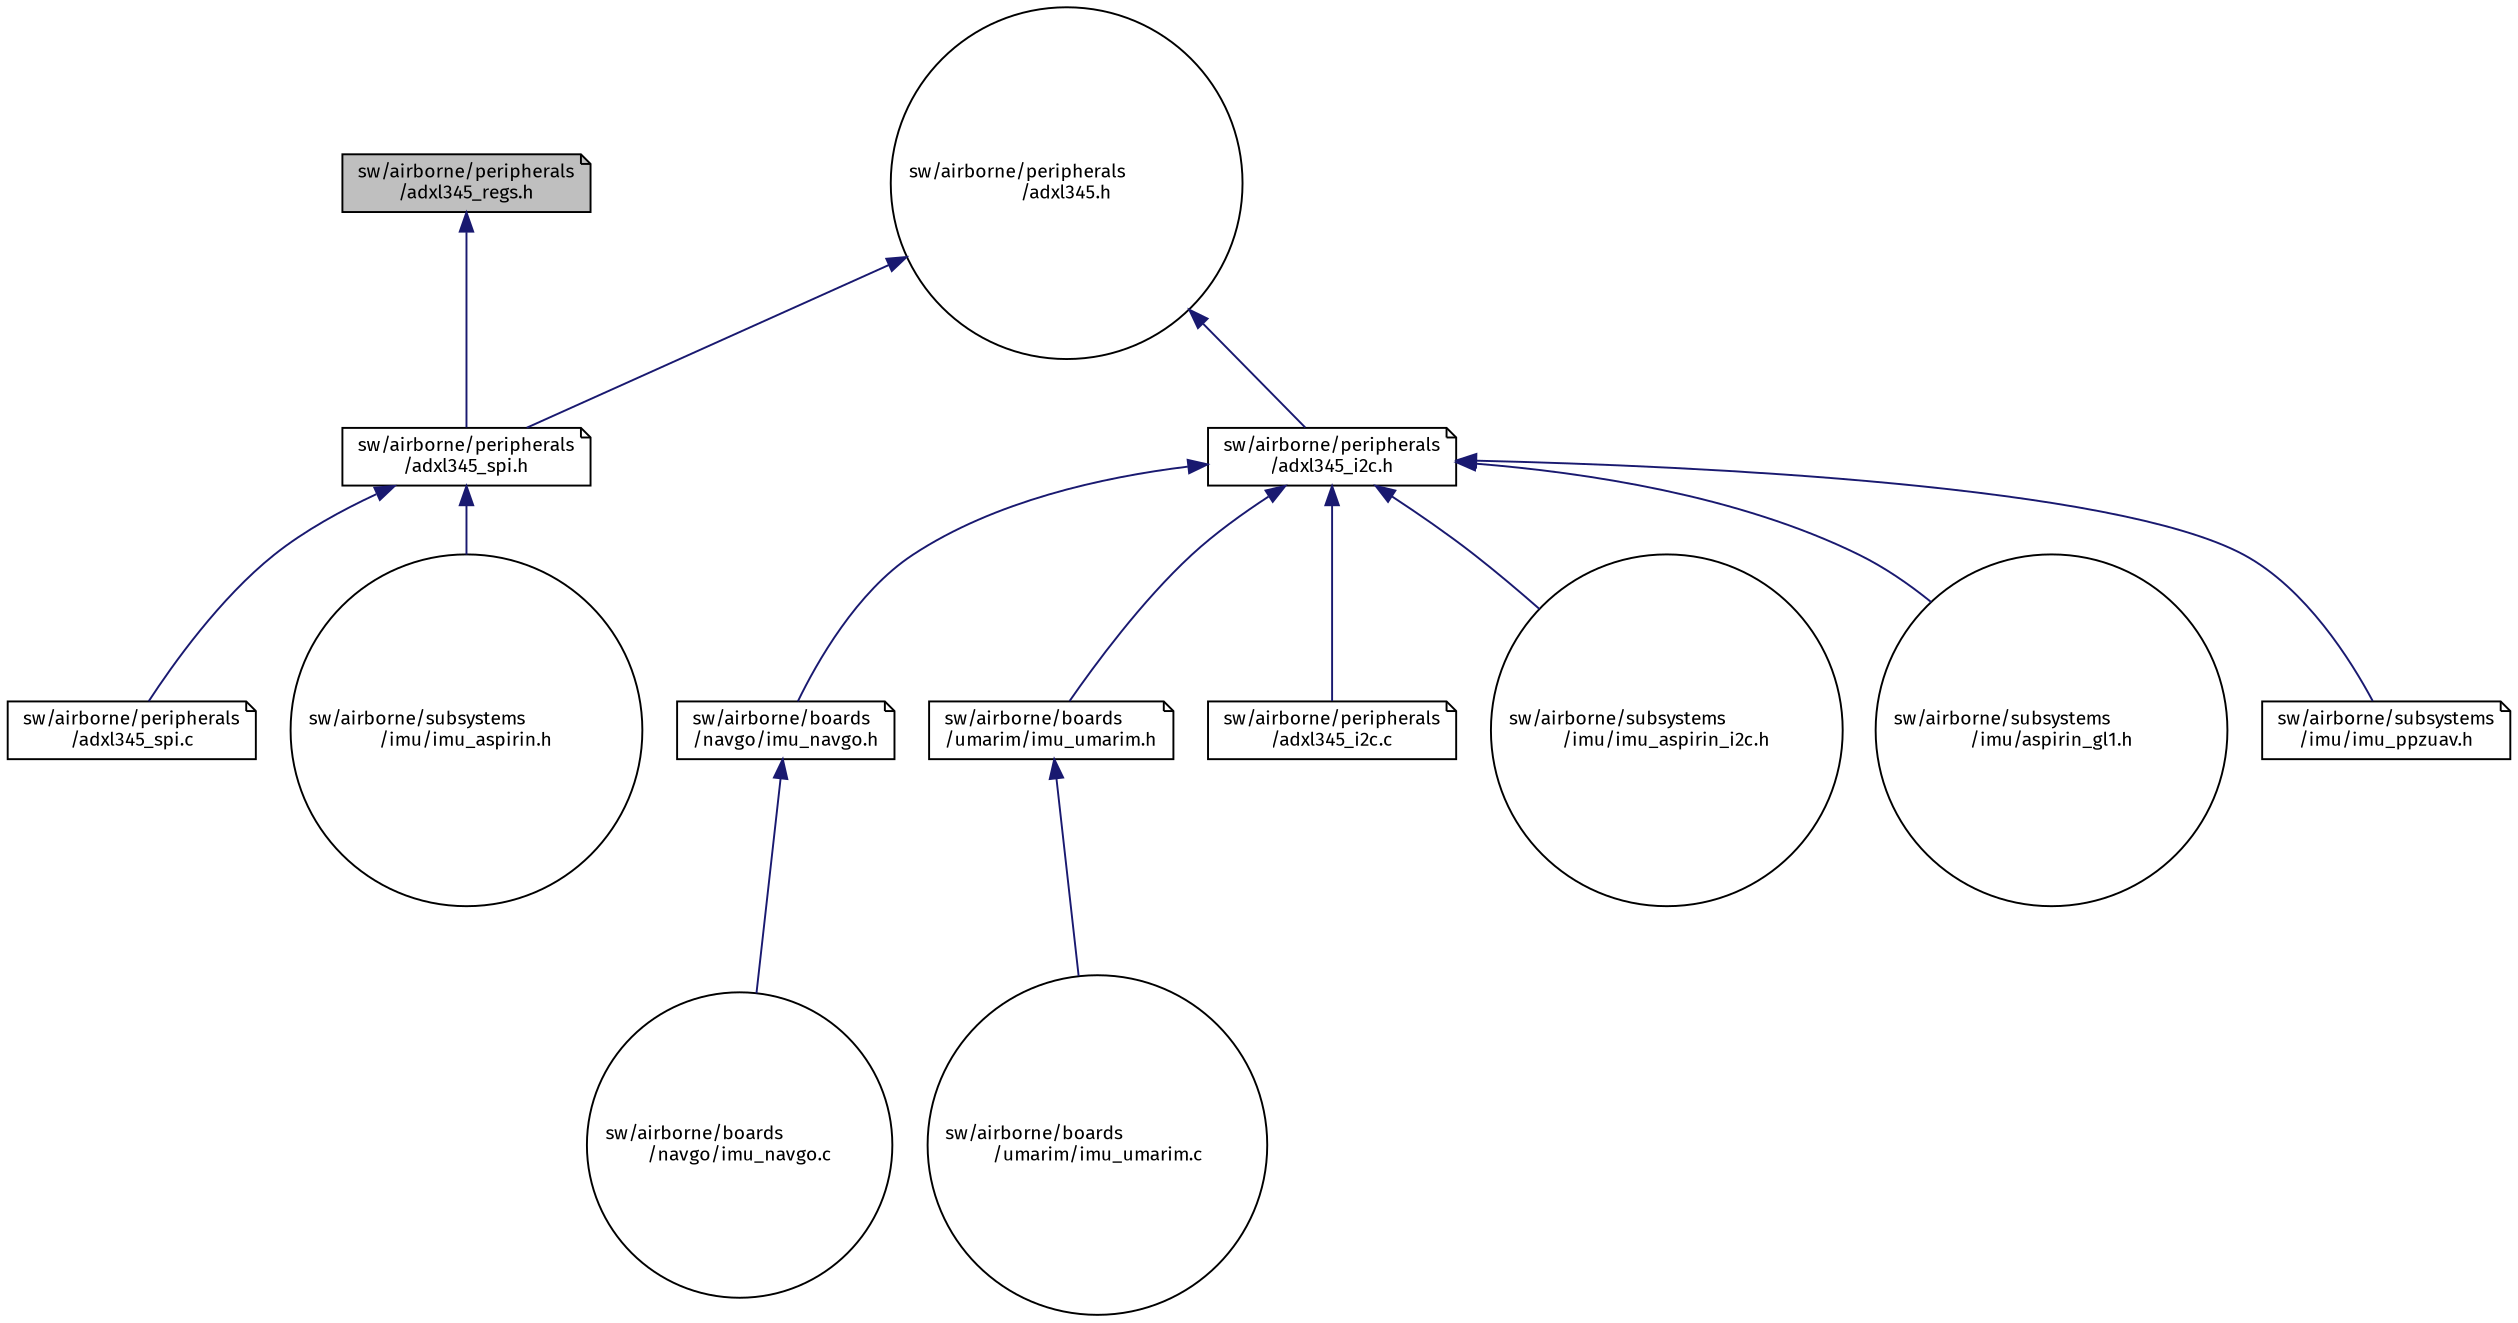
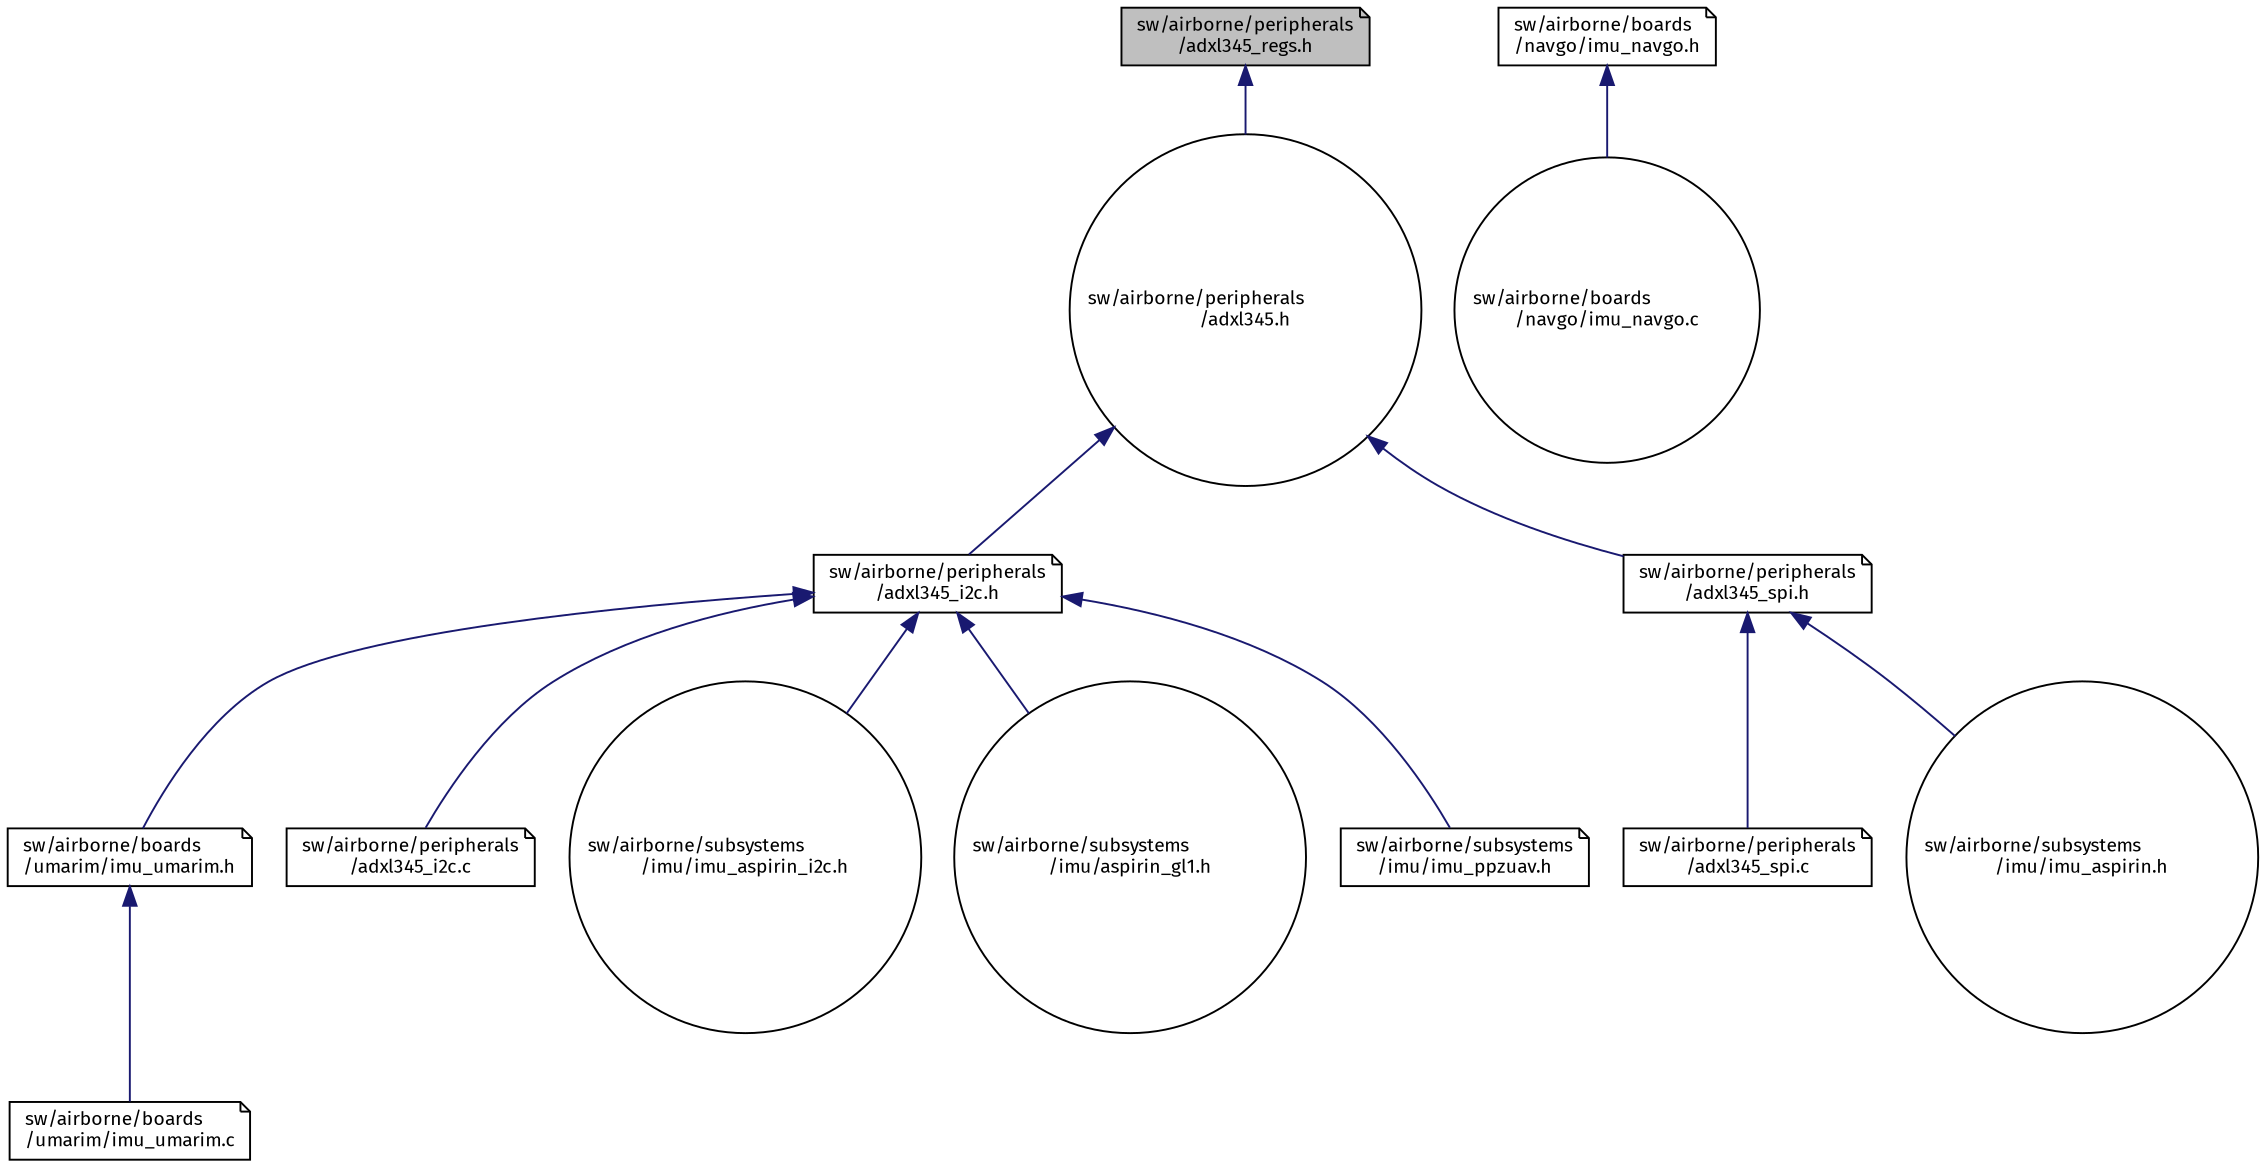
(466, 330) -> (1246, 110)
(958, 530) -> none
(1097, 1145) -> (130, 1131)
